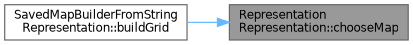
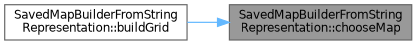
(319, 22) -> (321, 22)
